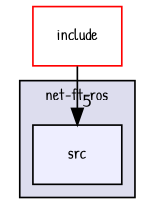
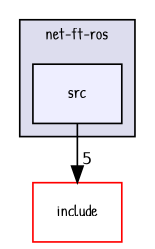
(77, 91) -> (77, 147)
